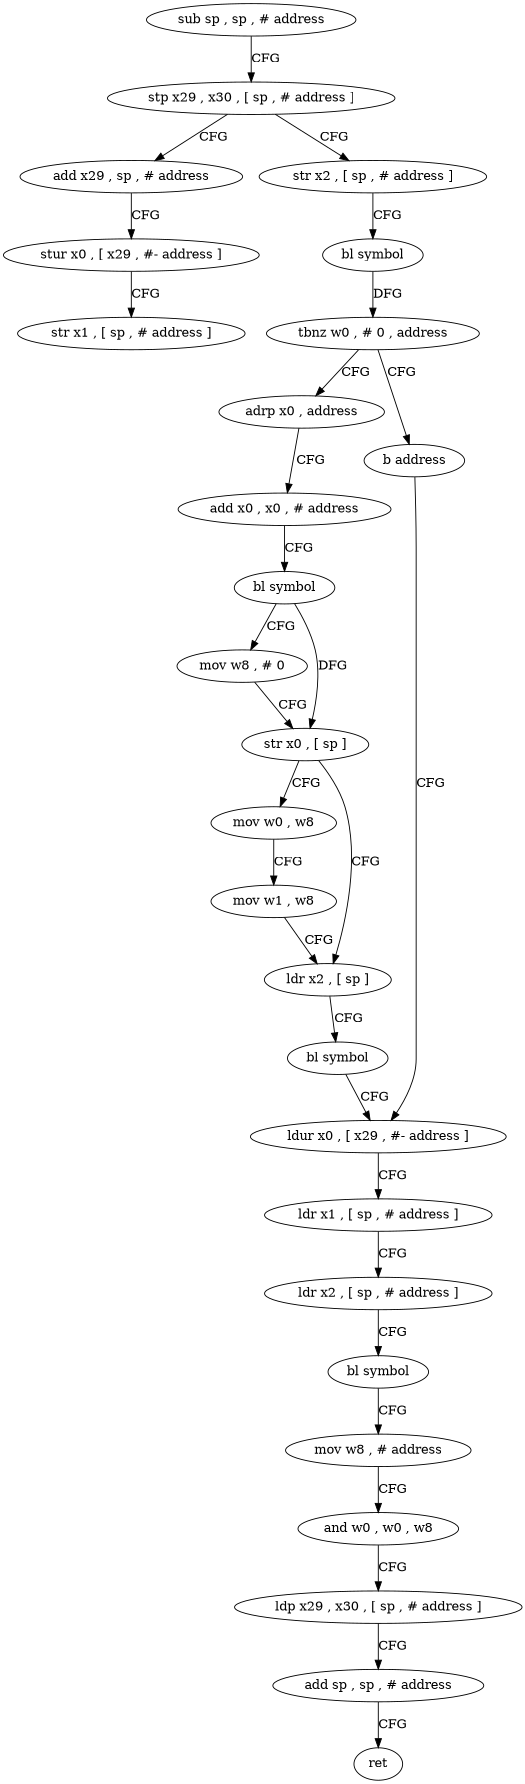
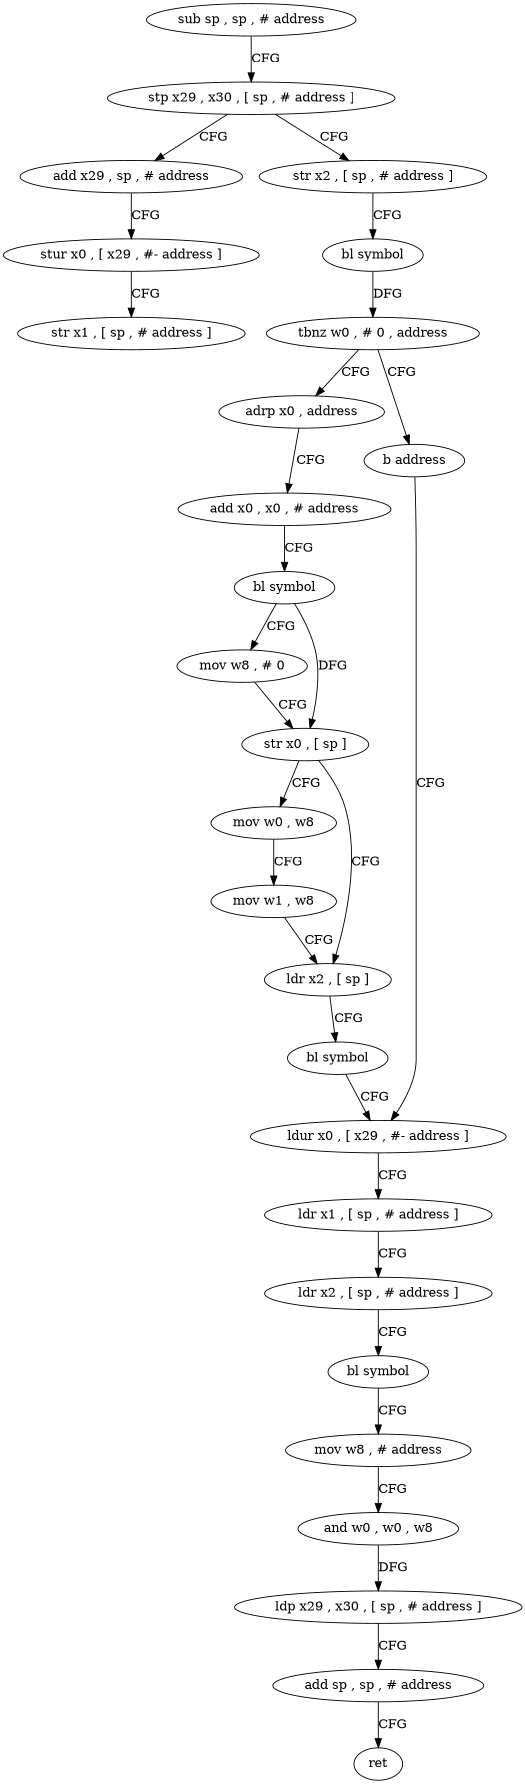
(393, 1568) -> (393, 1568)
